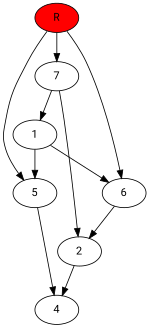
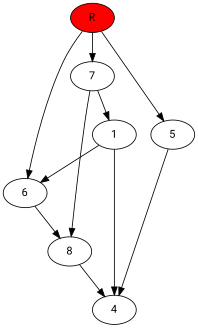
(35, 160) -> (114, 218)
(80, 251) -> (70, 251)
